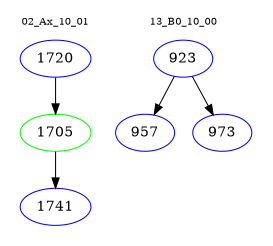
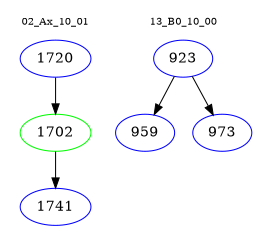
(56, 133) -> (56, 133)
(145, 133) -> (145, 133)
